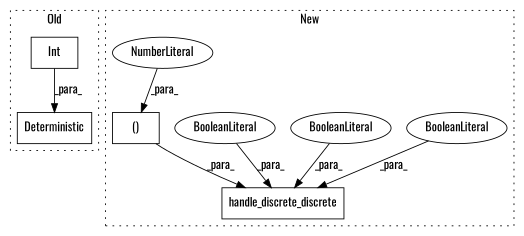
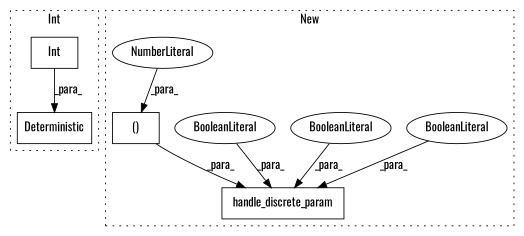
(55, 20) -> (55, 20)
(283, 203) -> (283, 203)
